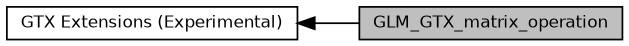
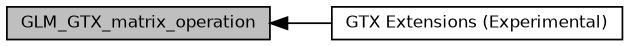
(337, 23) -> (310, 23)
